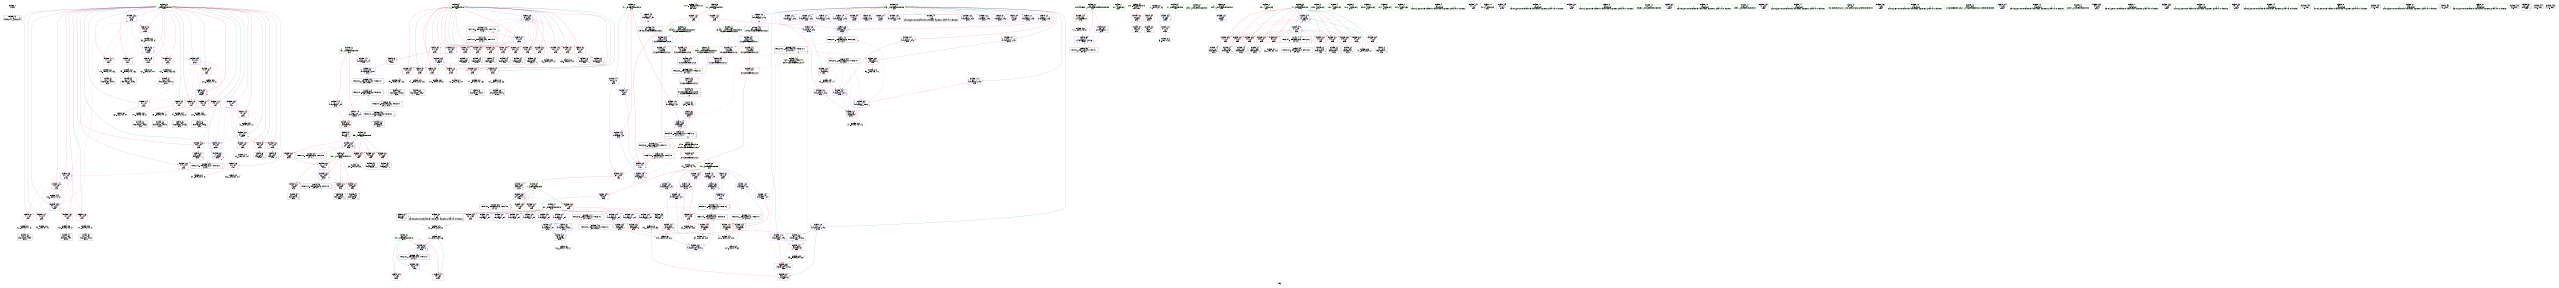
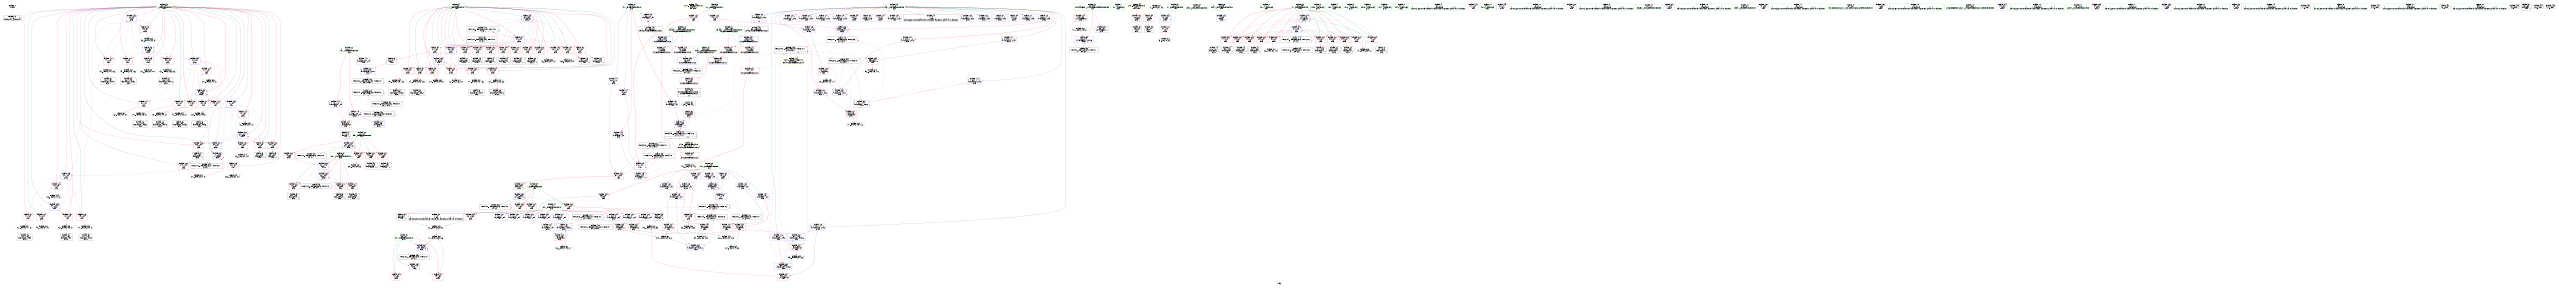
(484, 217) -> none
(595, 227) -> (595, 227)
